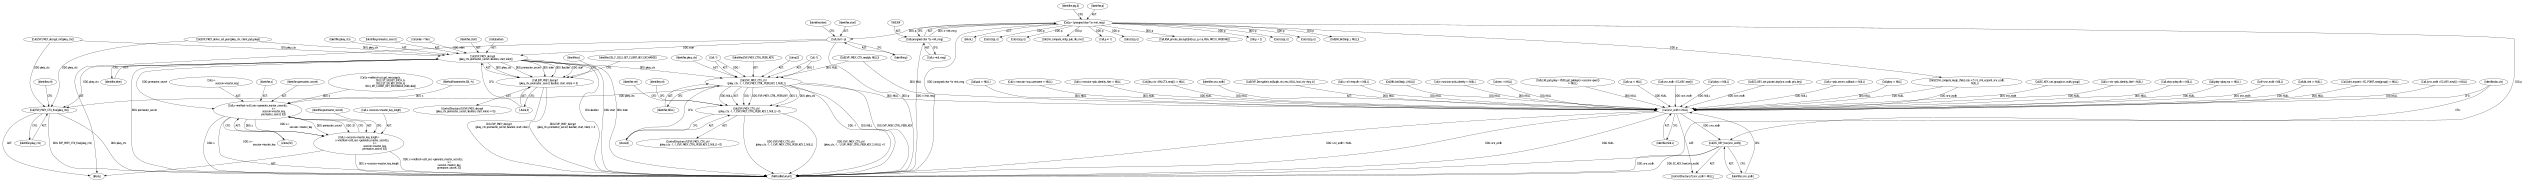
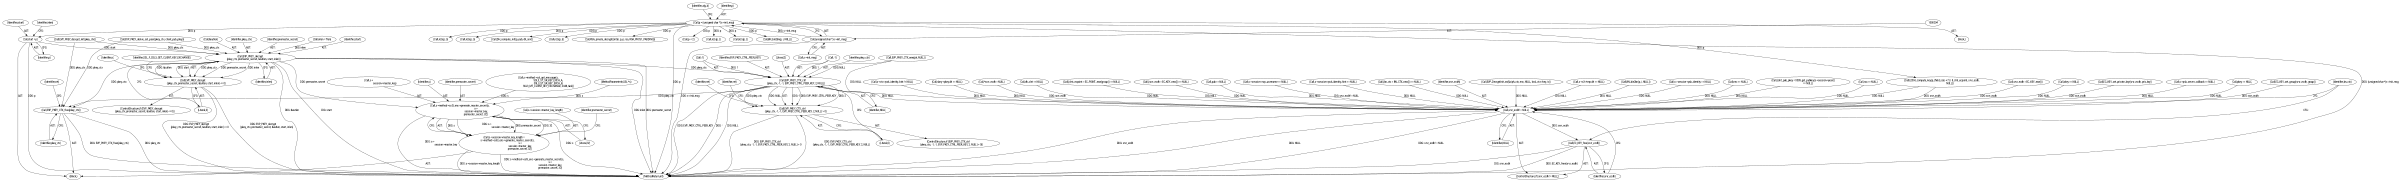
(1106, 39) -> none
(2225, 82) -> none
(1149, 96) -> (1346, 96)
